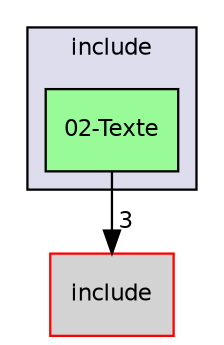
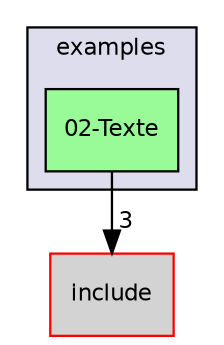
(112, 49) -> (112, 49)
